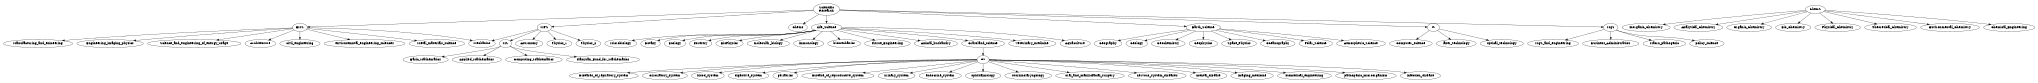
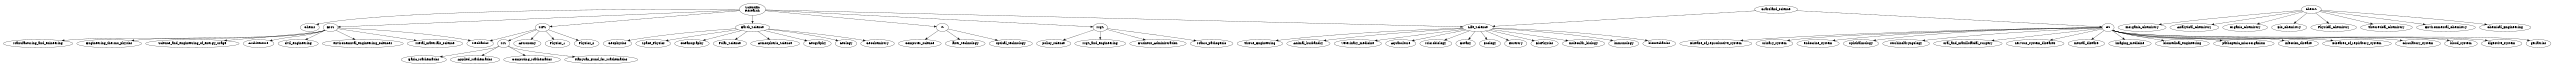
(903, 34) -> (1625, 18)
(110, 44) -> (109, 44)
